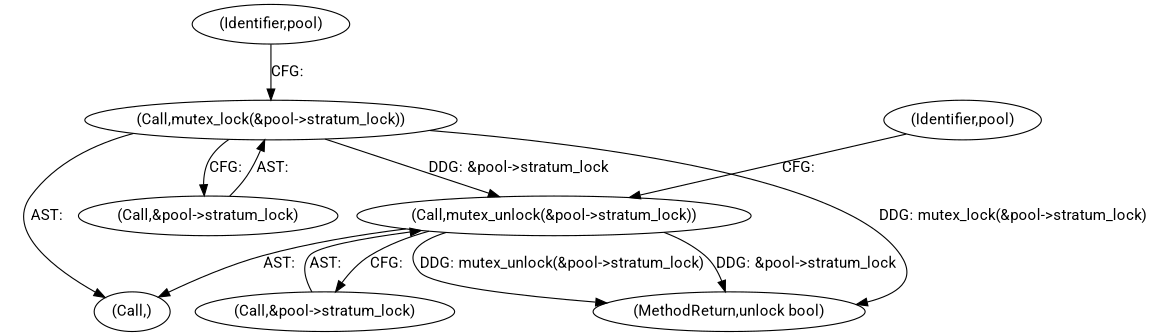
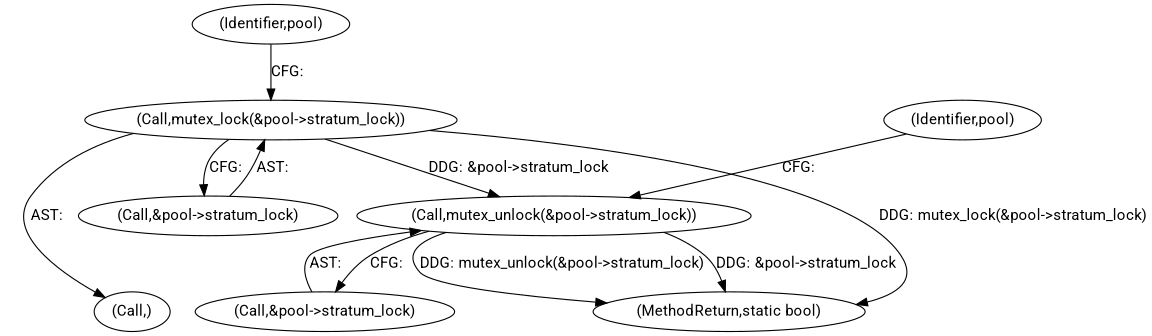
(284, 250) -> none
(729, 312) -> (729, 312)
